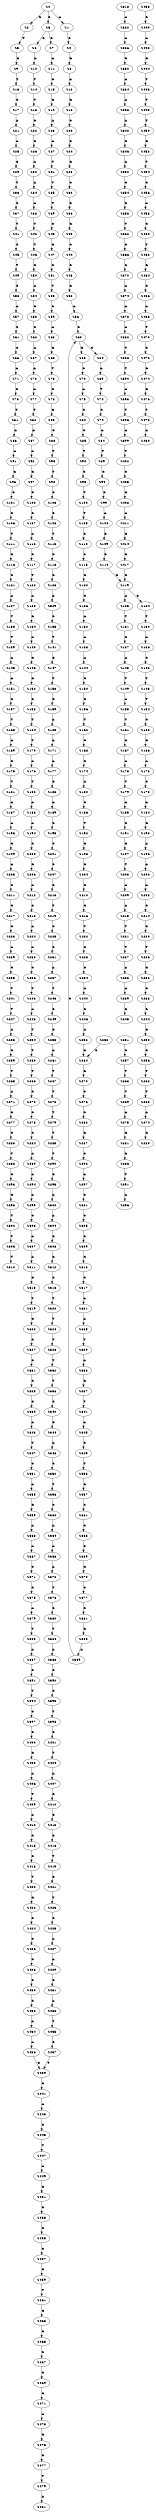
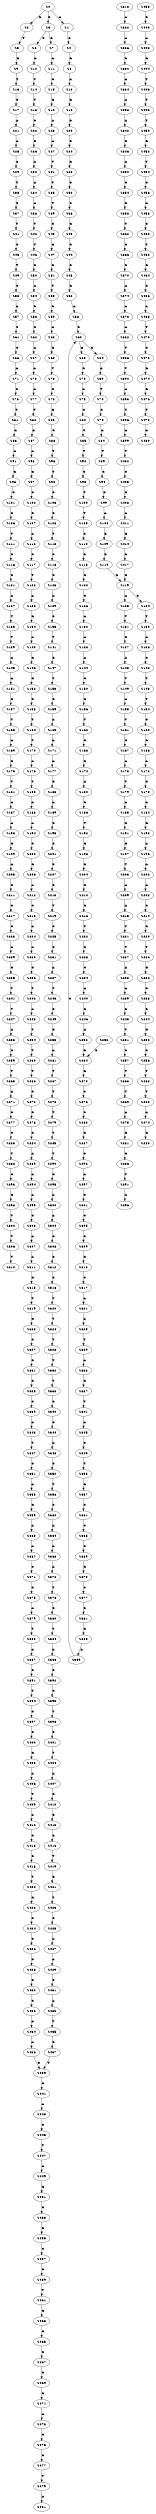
(52, 606) -> (52, 606)
none -> (125, 1028)
